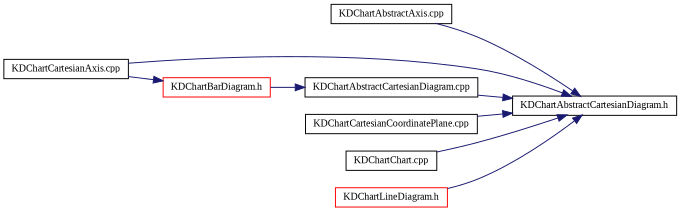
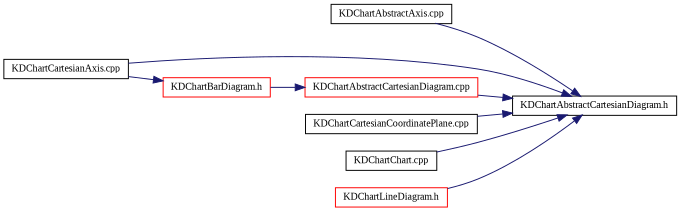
(391, 87) -> (391, 87)
